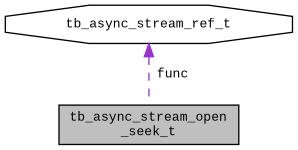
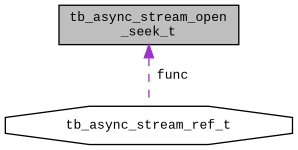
(149, 81) -> (149, 82)
